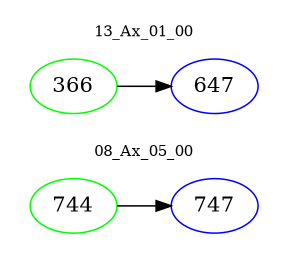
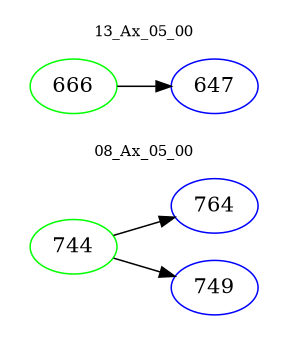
(144, 33) -> (144, 33)
(74, 86) -> (74, 86)
(215, 206) -> (215, 288)
none -> (215, 206)
